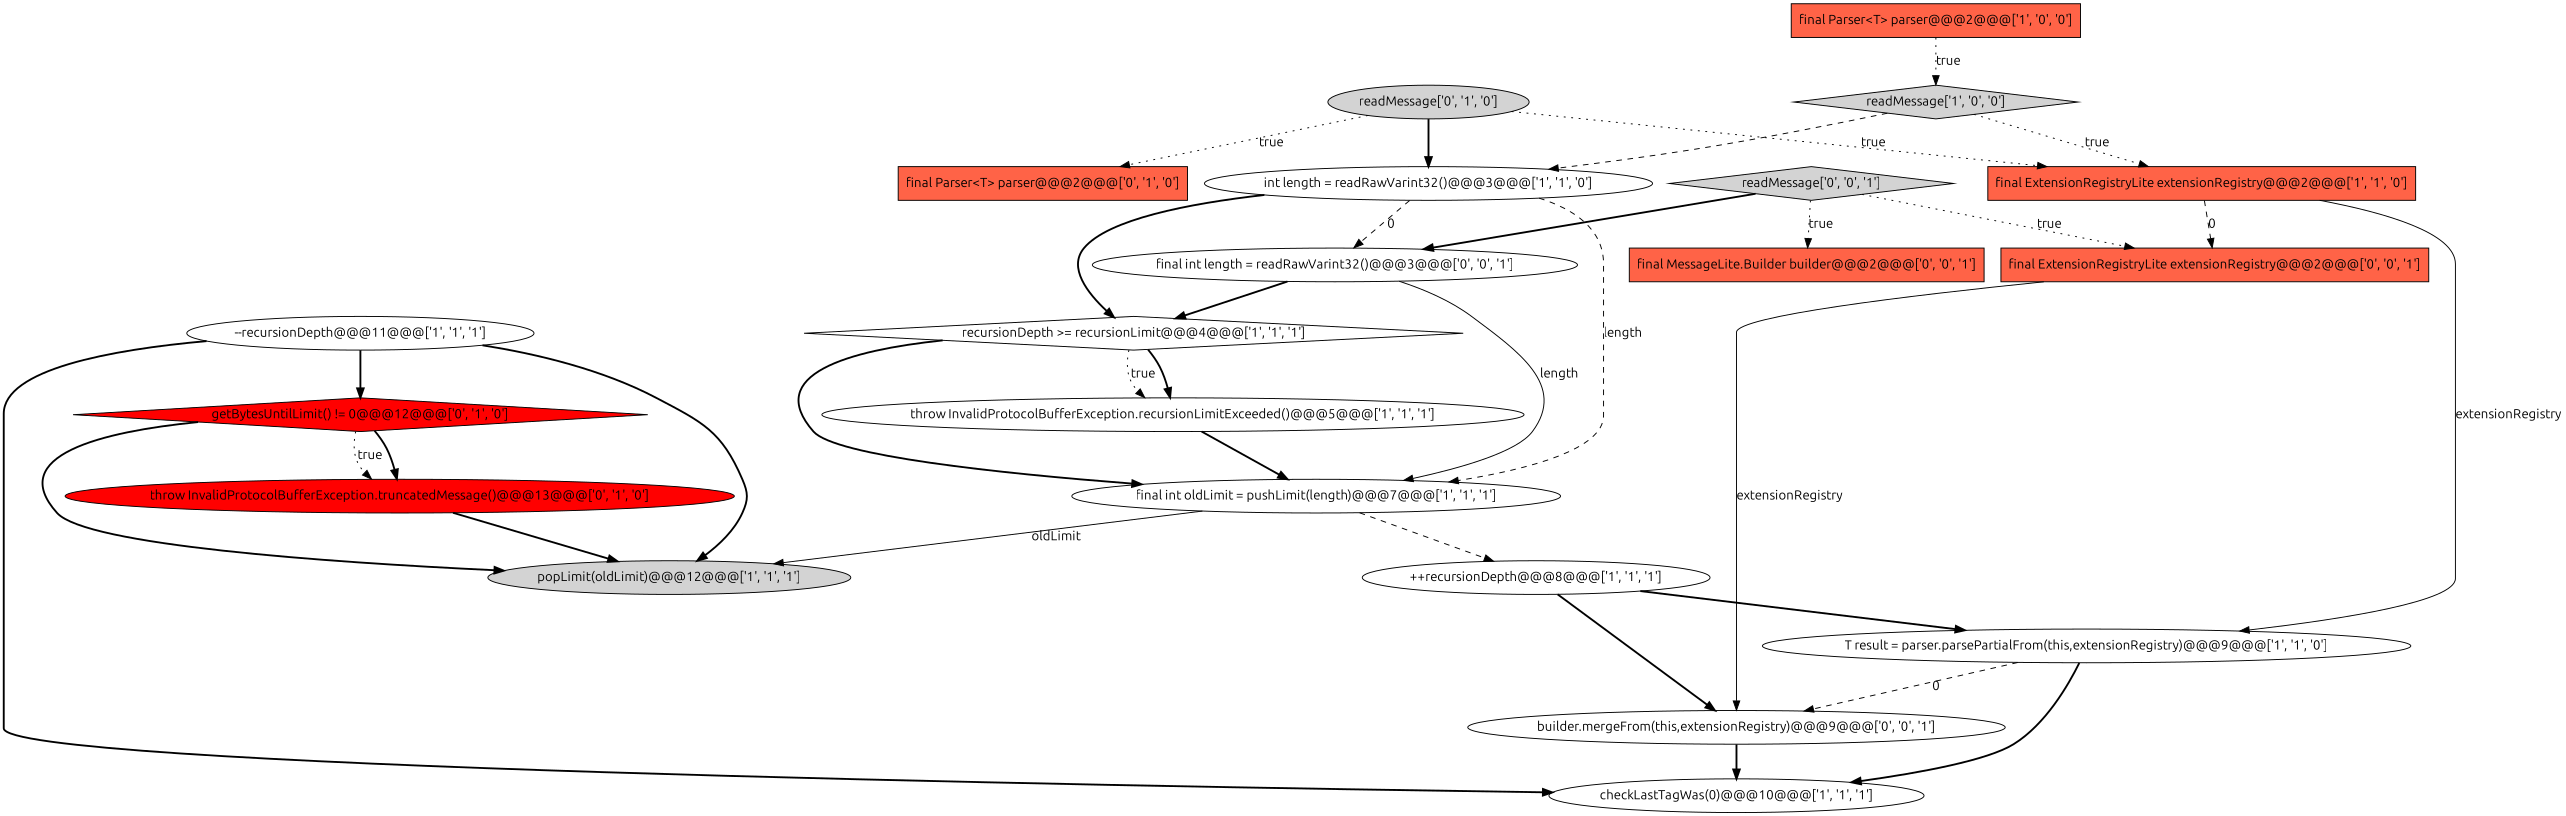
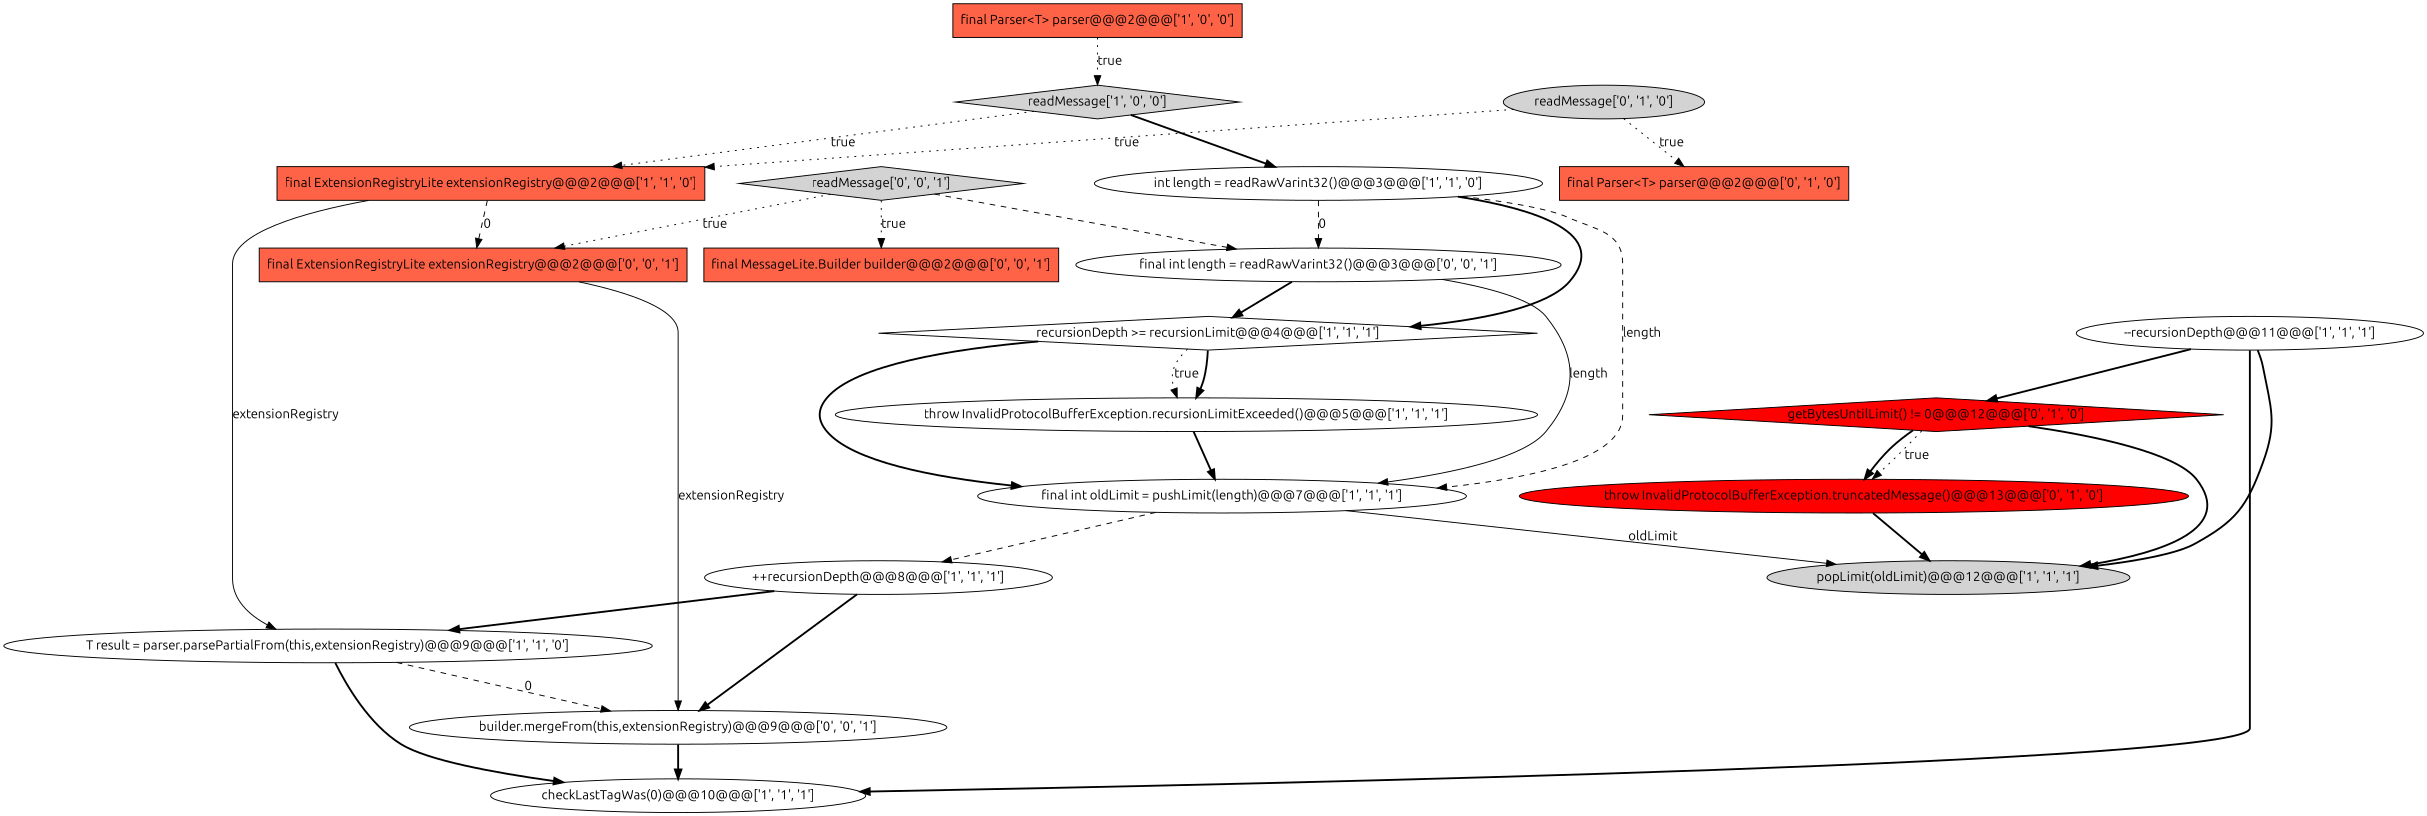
(1429, 138) -> none
(1724, 144) -> (1198, 139)
(1594, 221) -> (1081, 221)
